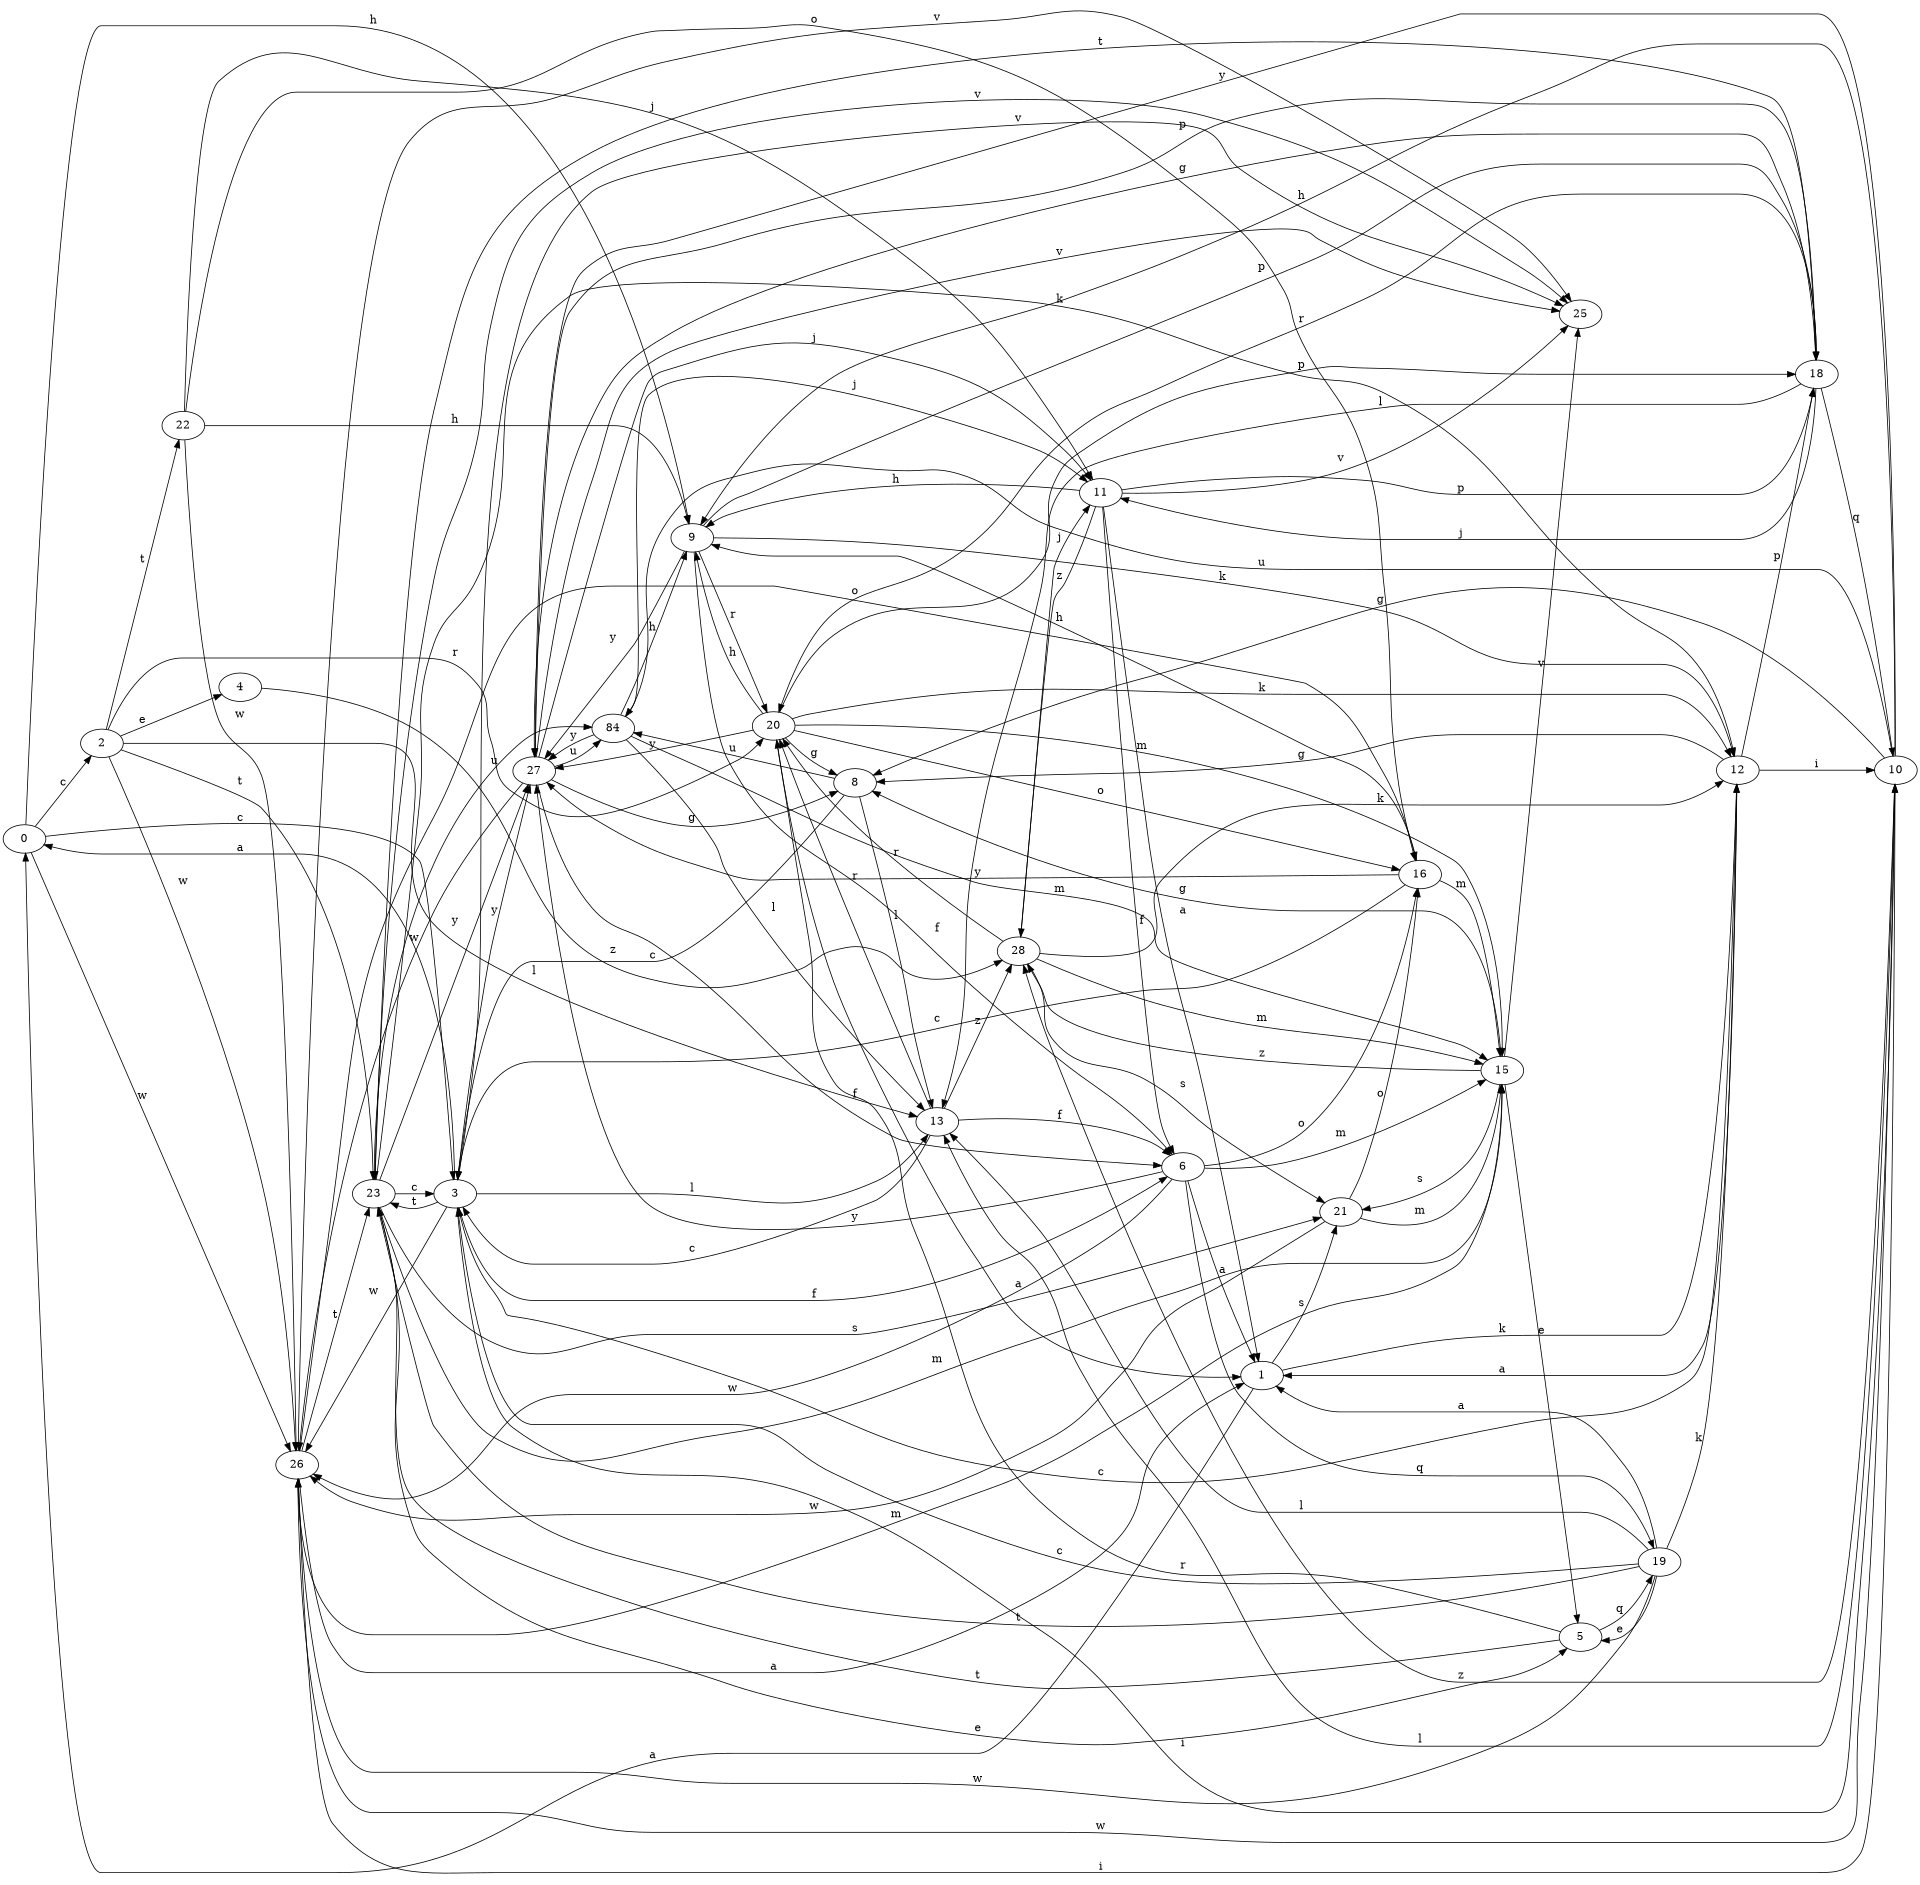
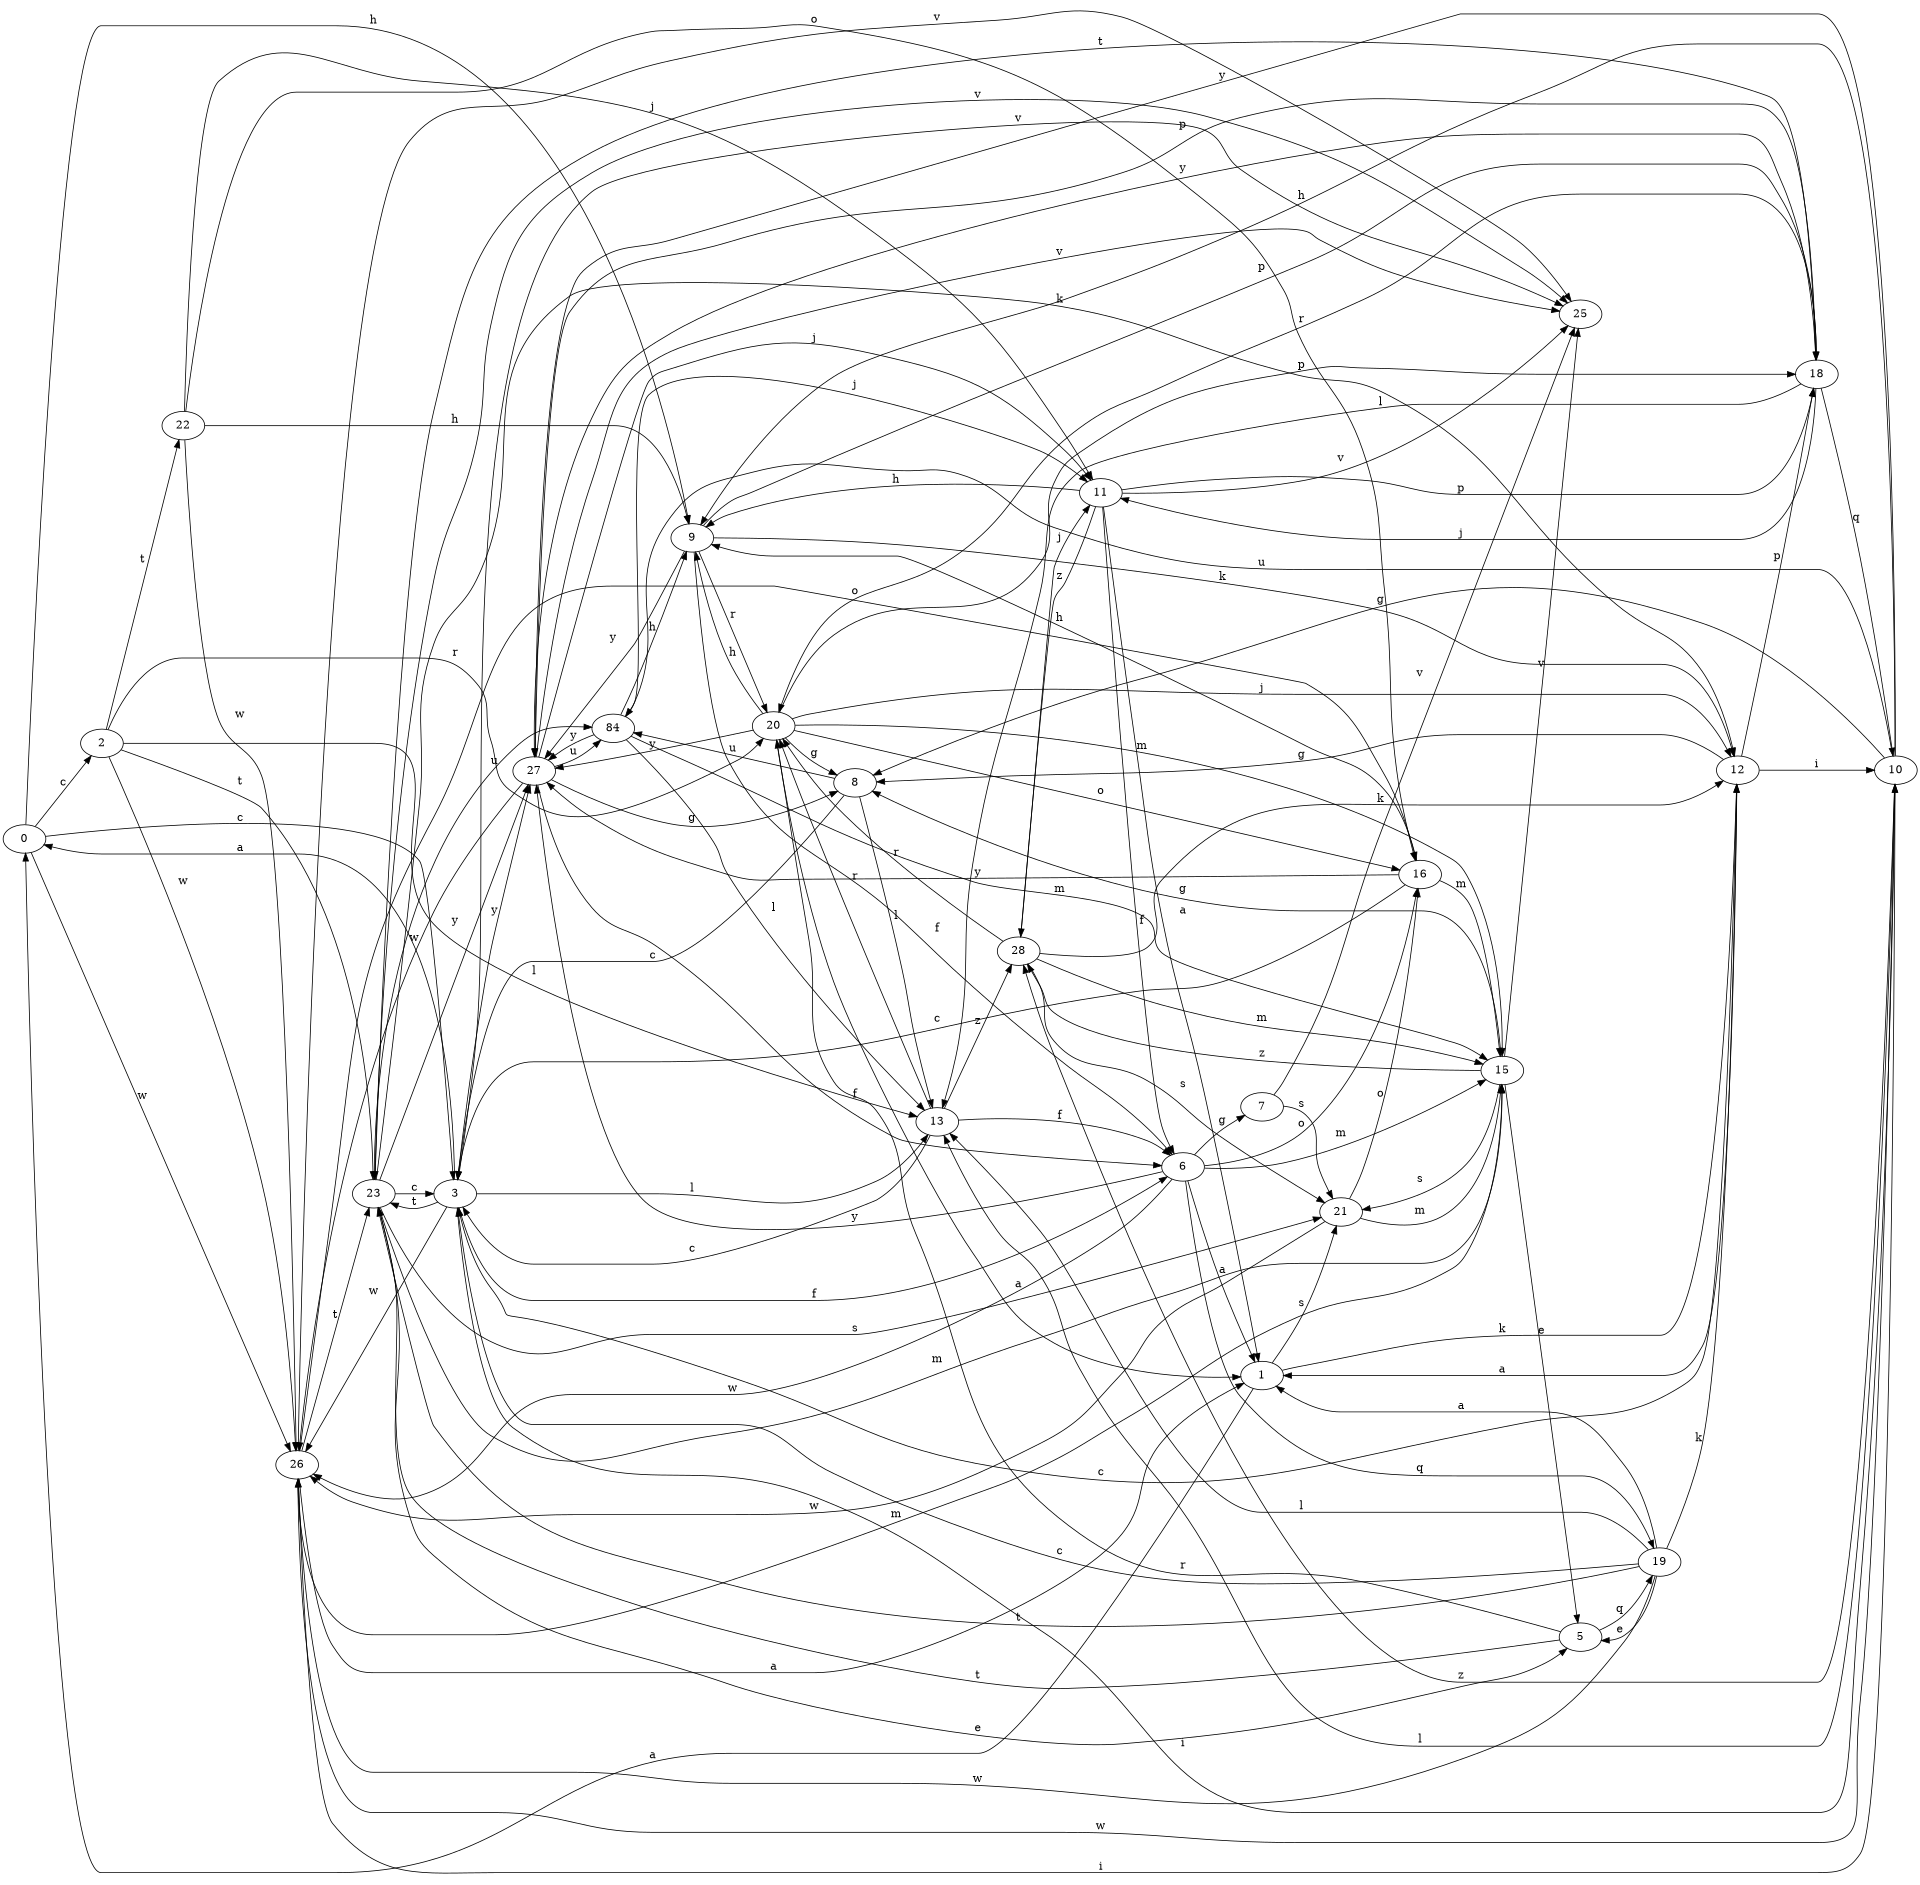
(1183, 168) -> (1183, 168)
(240, 687) -> none
(1262, 688) -> (1262, 688)
none -> (1262, 1107)
